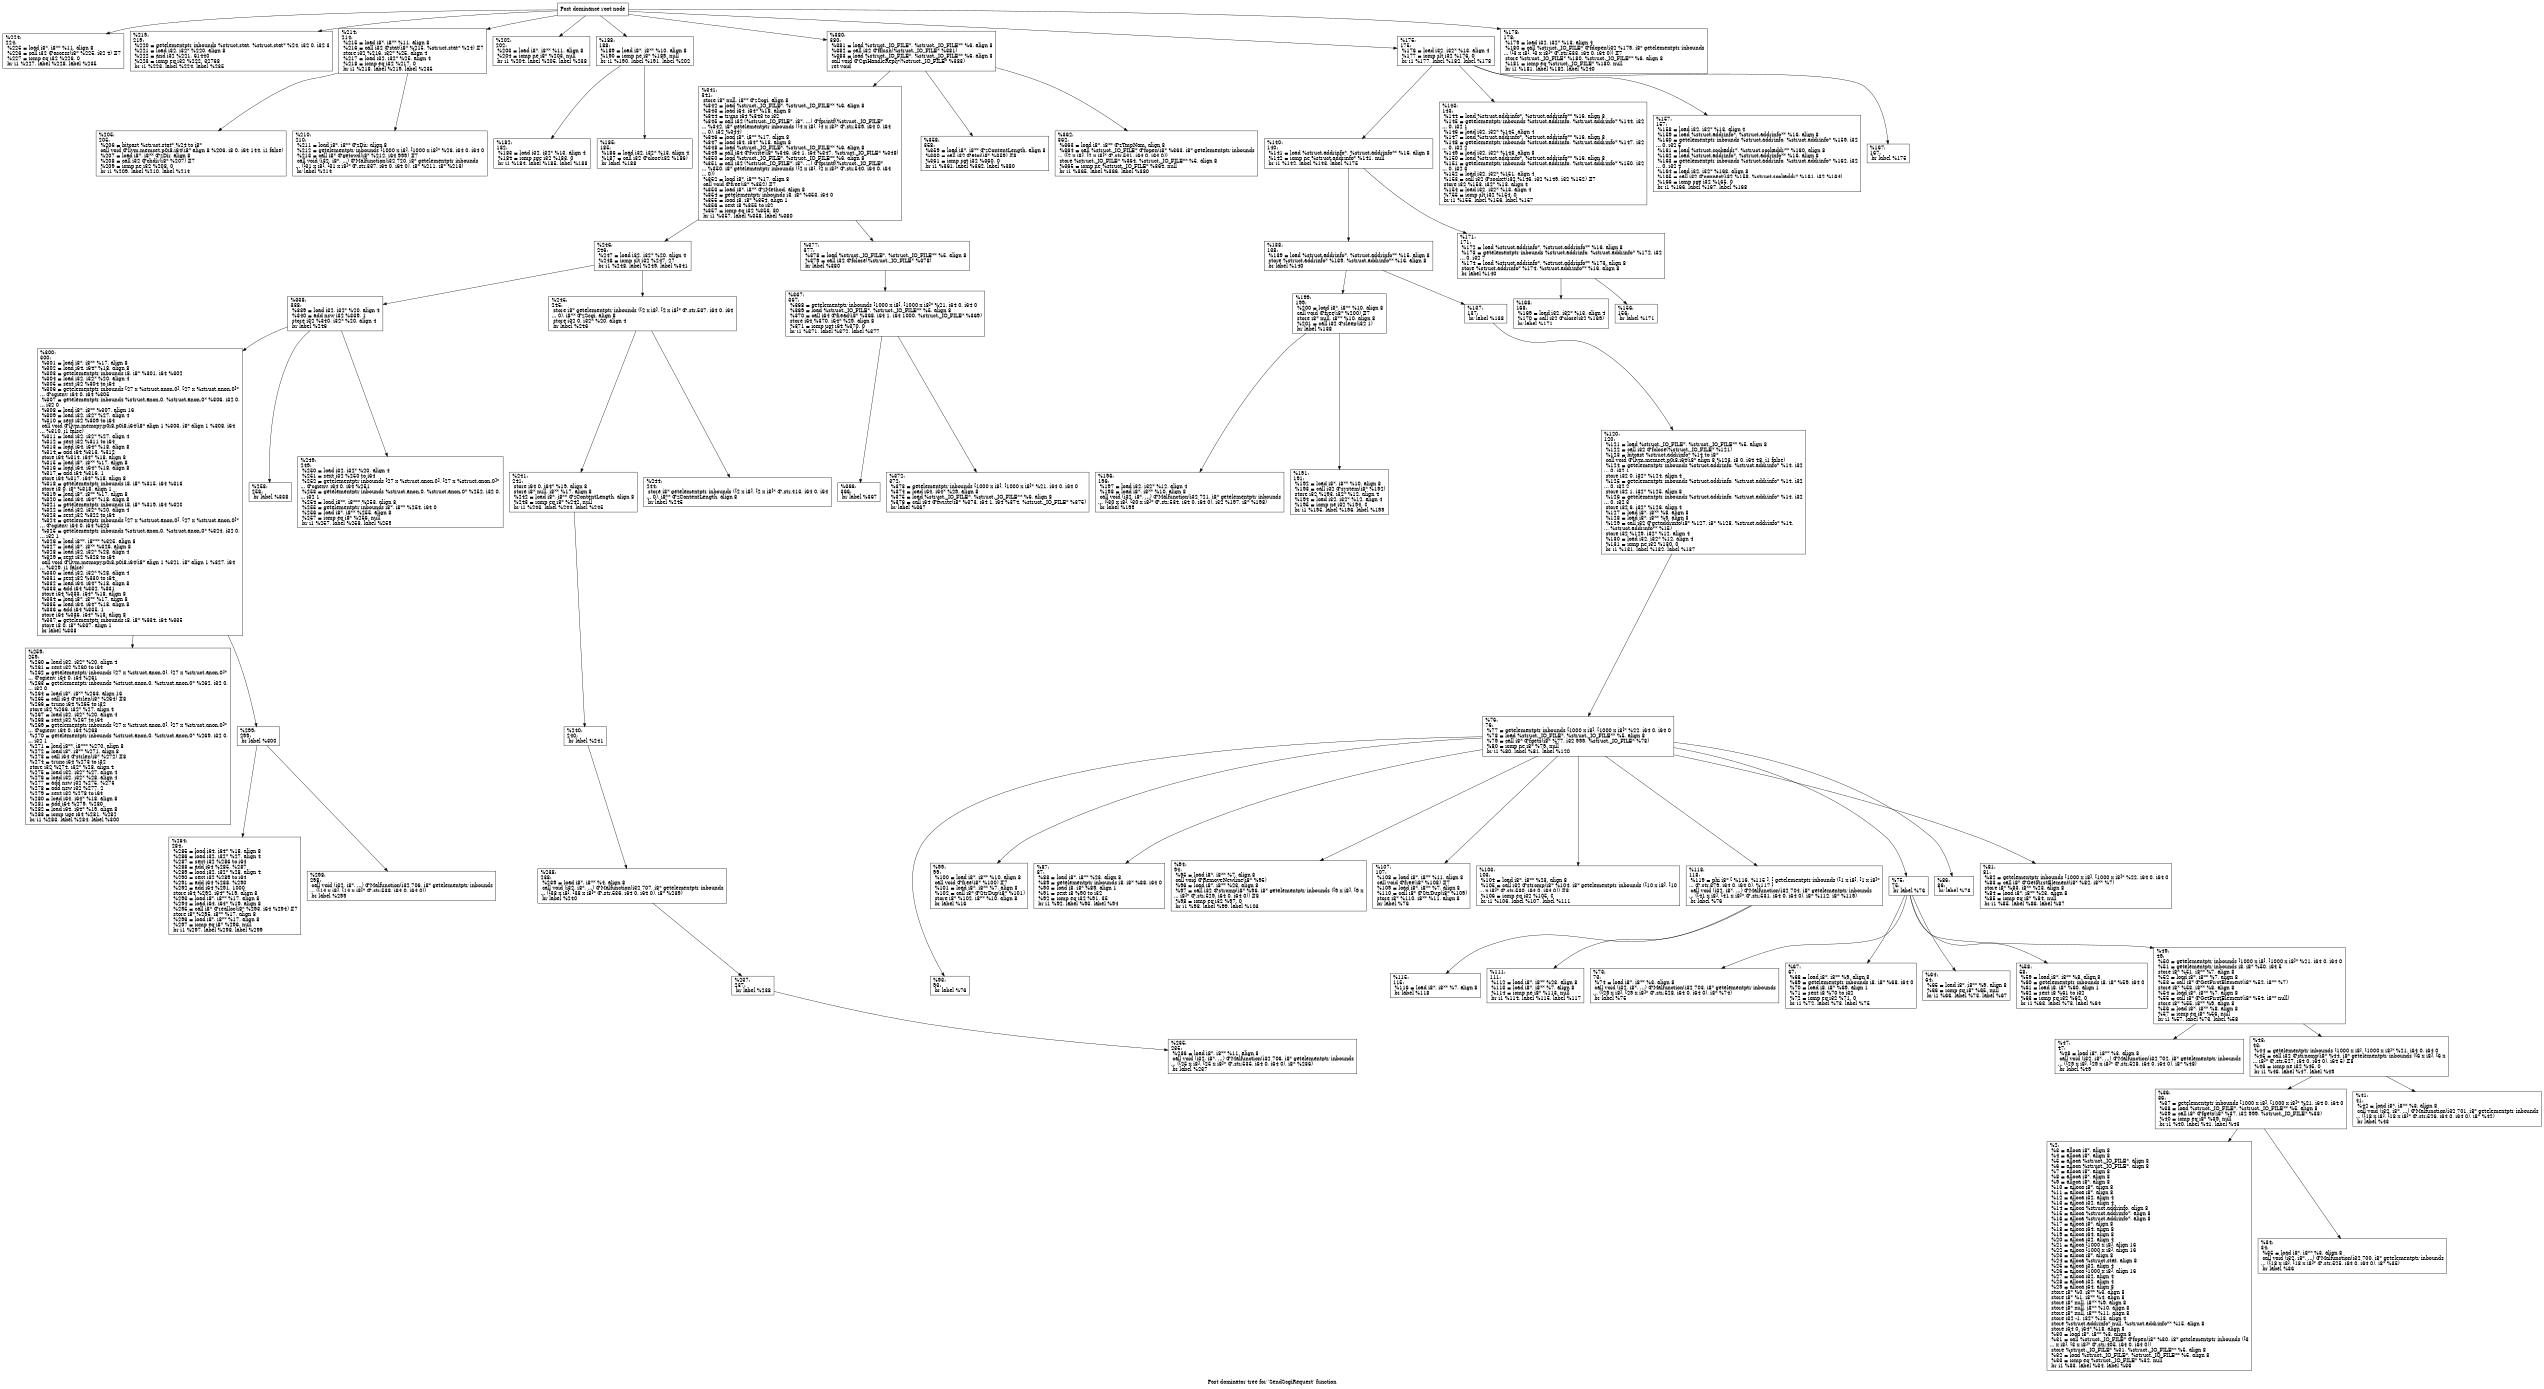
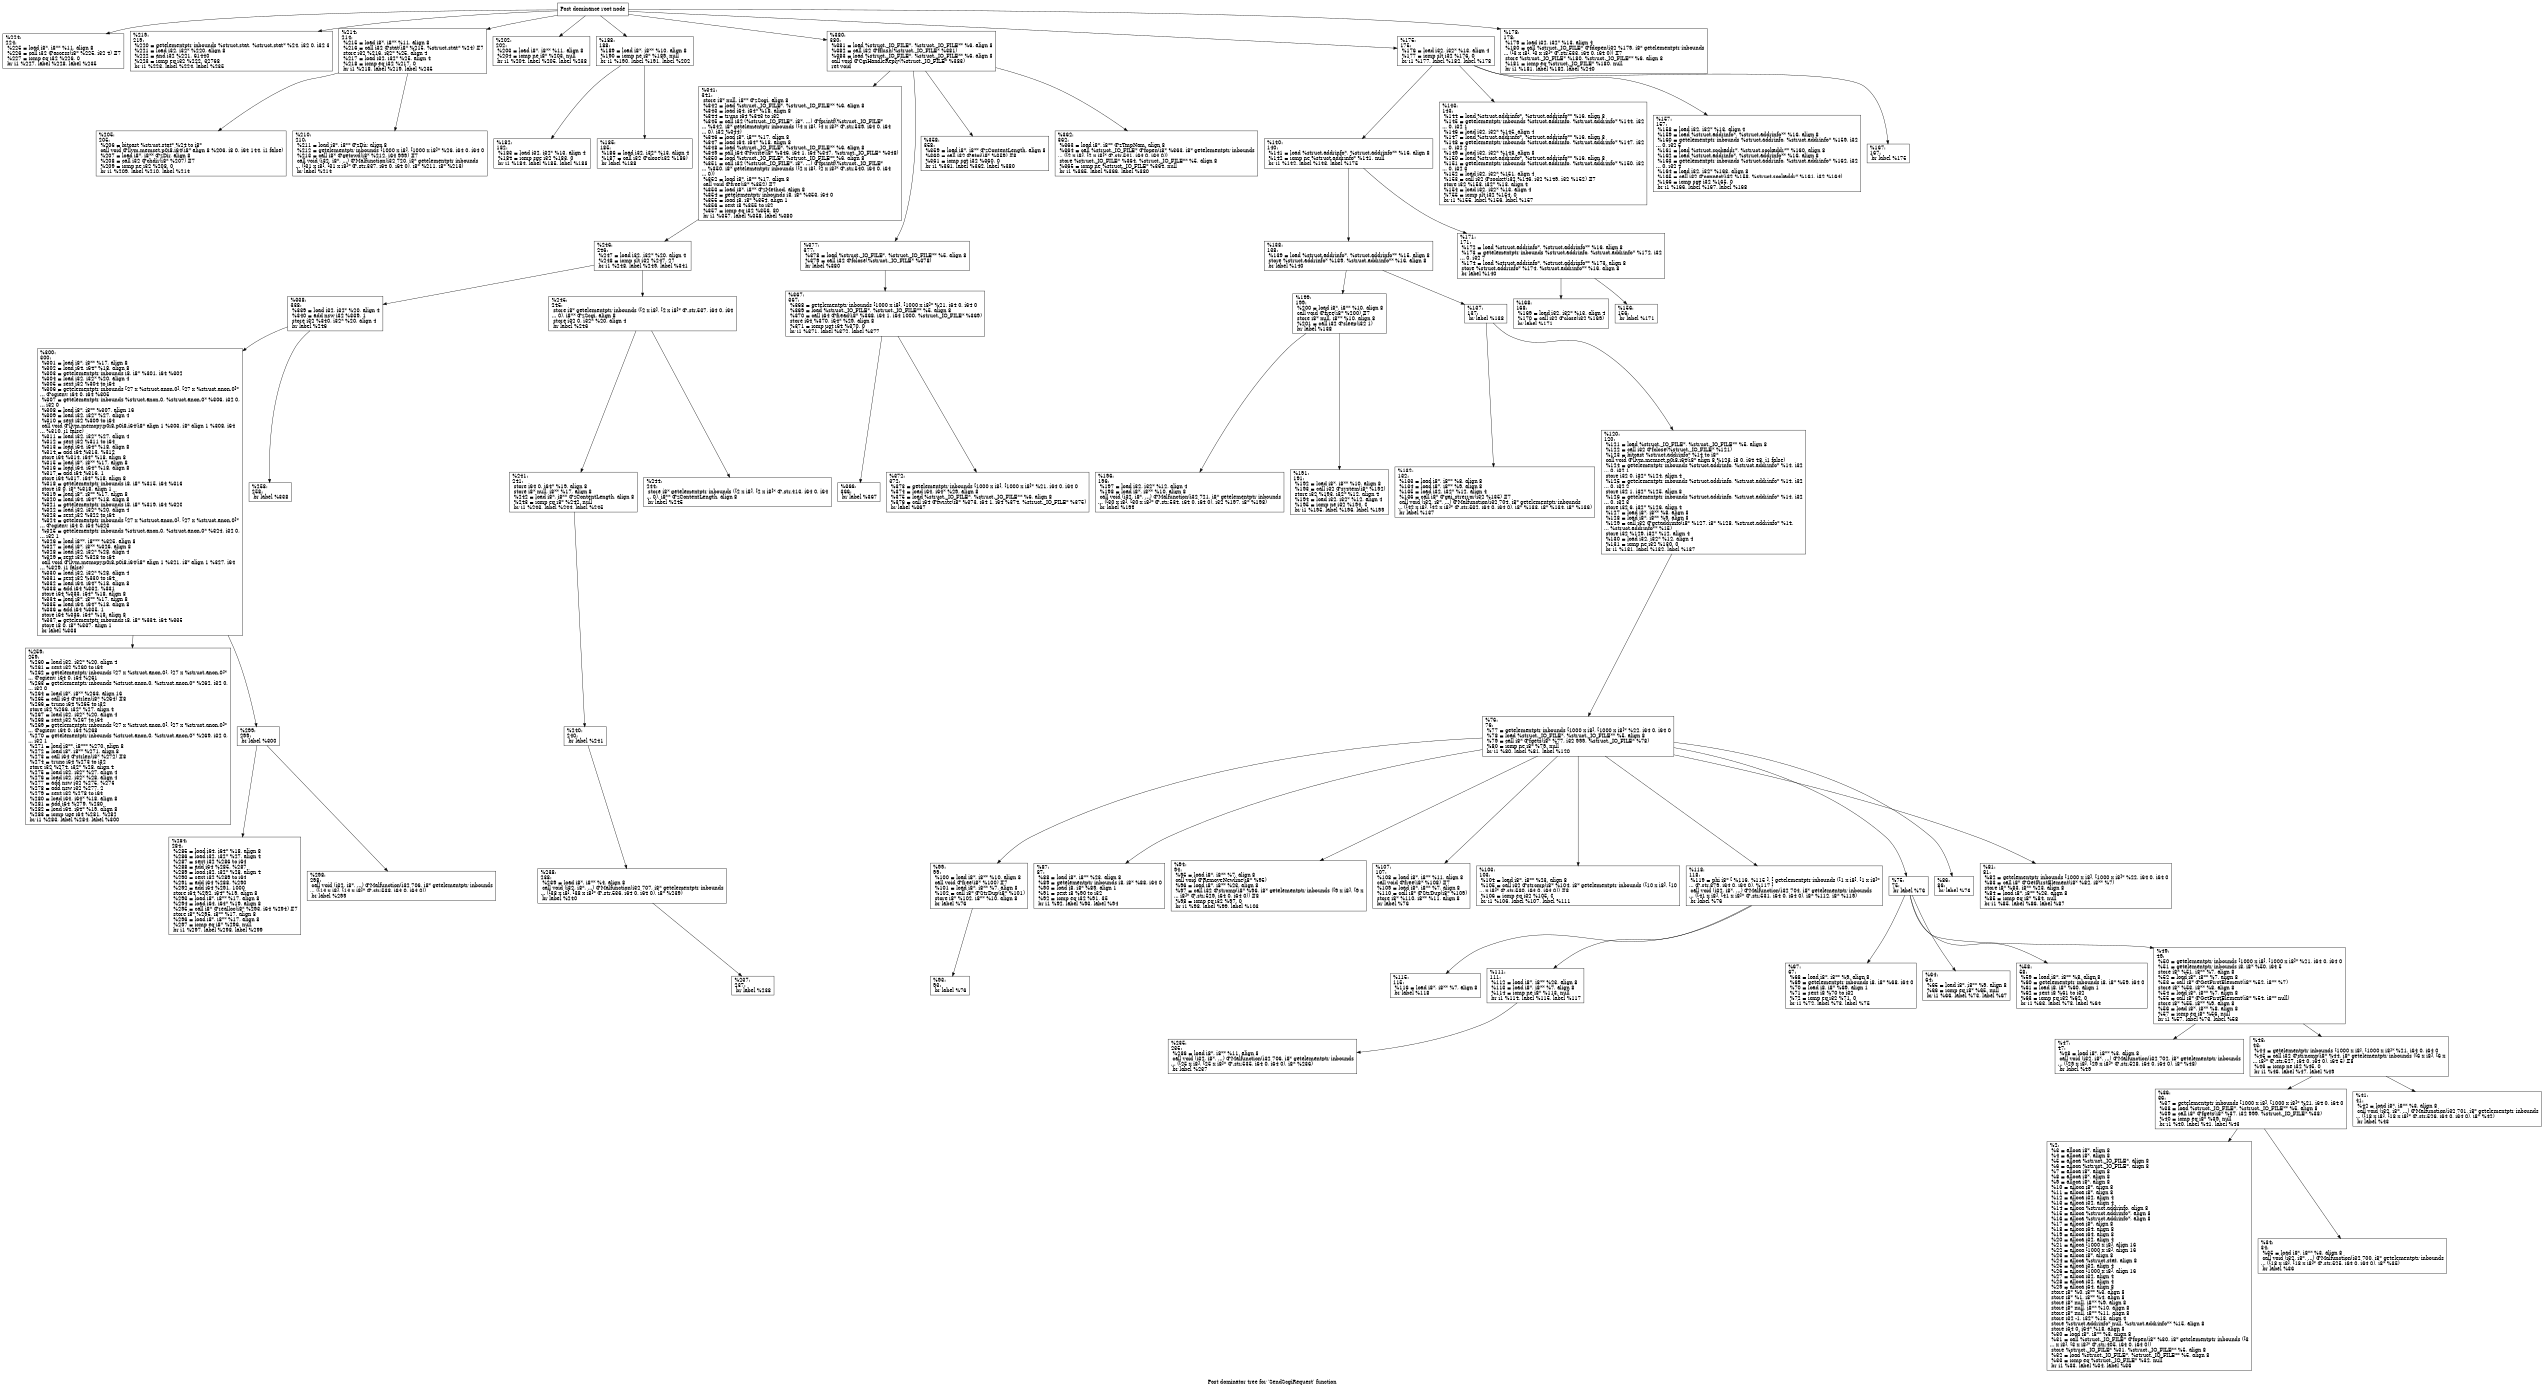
(863, 229) -> (915, 156)
(400, 492) -> none
none -> (1495, 492)
(1125, 764) -> (963, 941)
(950, 904) -> (950, 904)
(1685, 986) -> none
(968, 1030) -> (1442, 1038)
